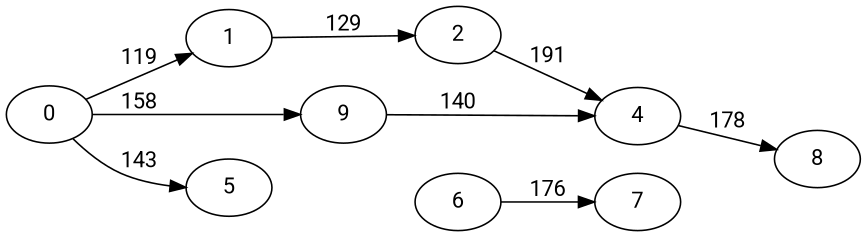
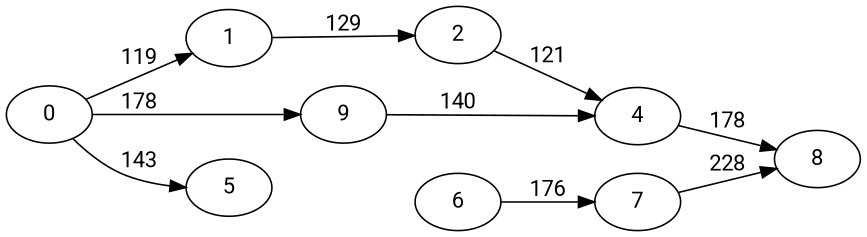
(548, 56) -> (548, 56)
(139, 103) -> (139, 103)
none -> (720, 182)
